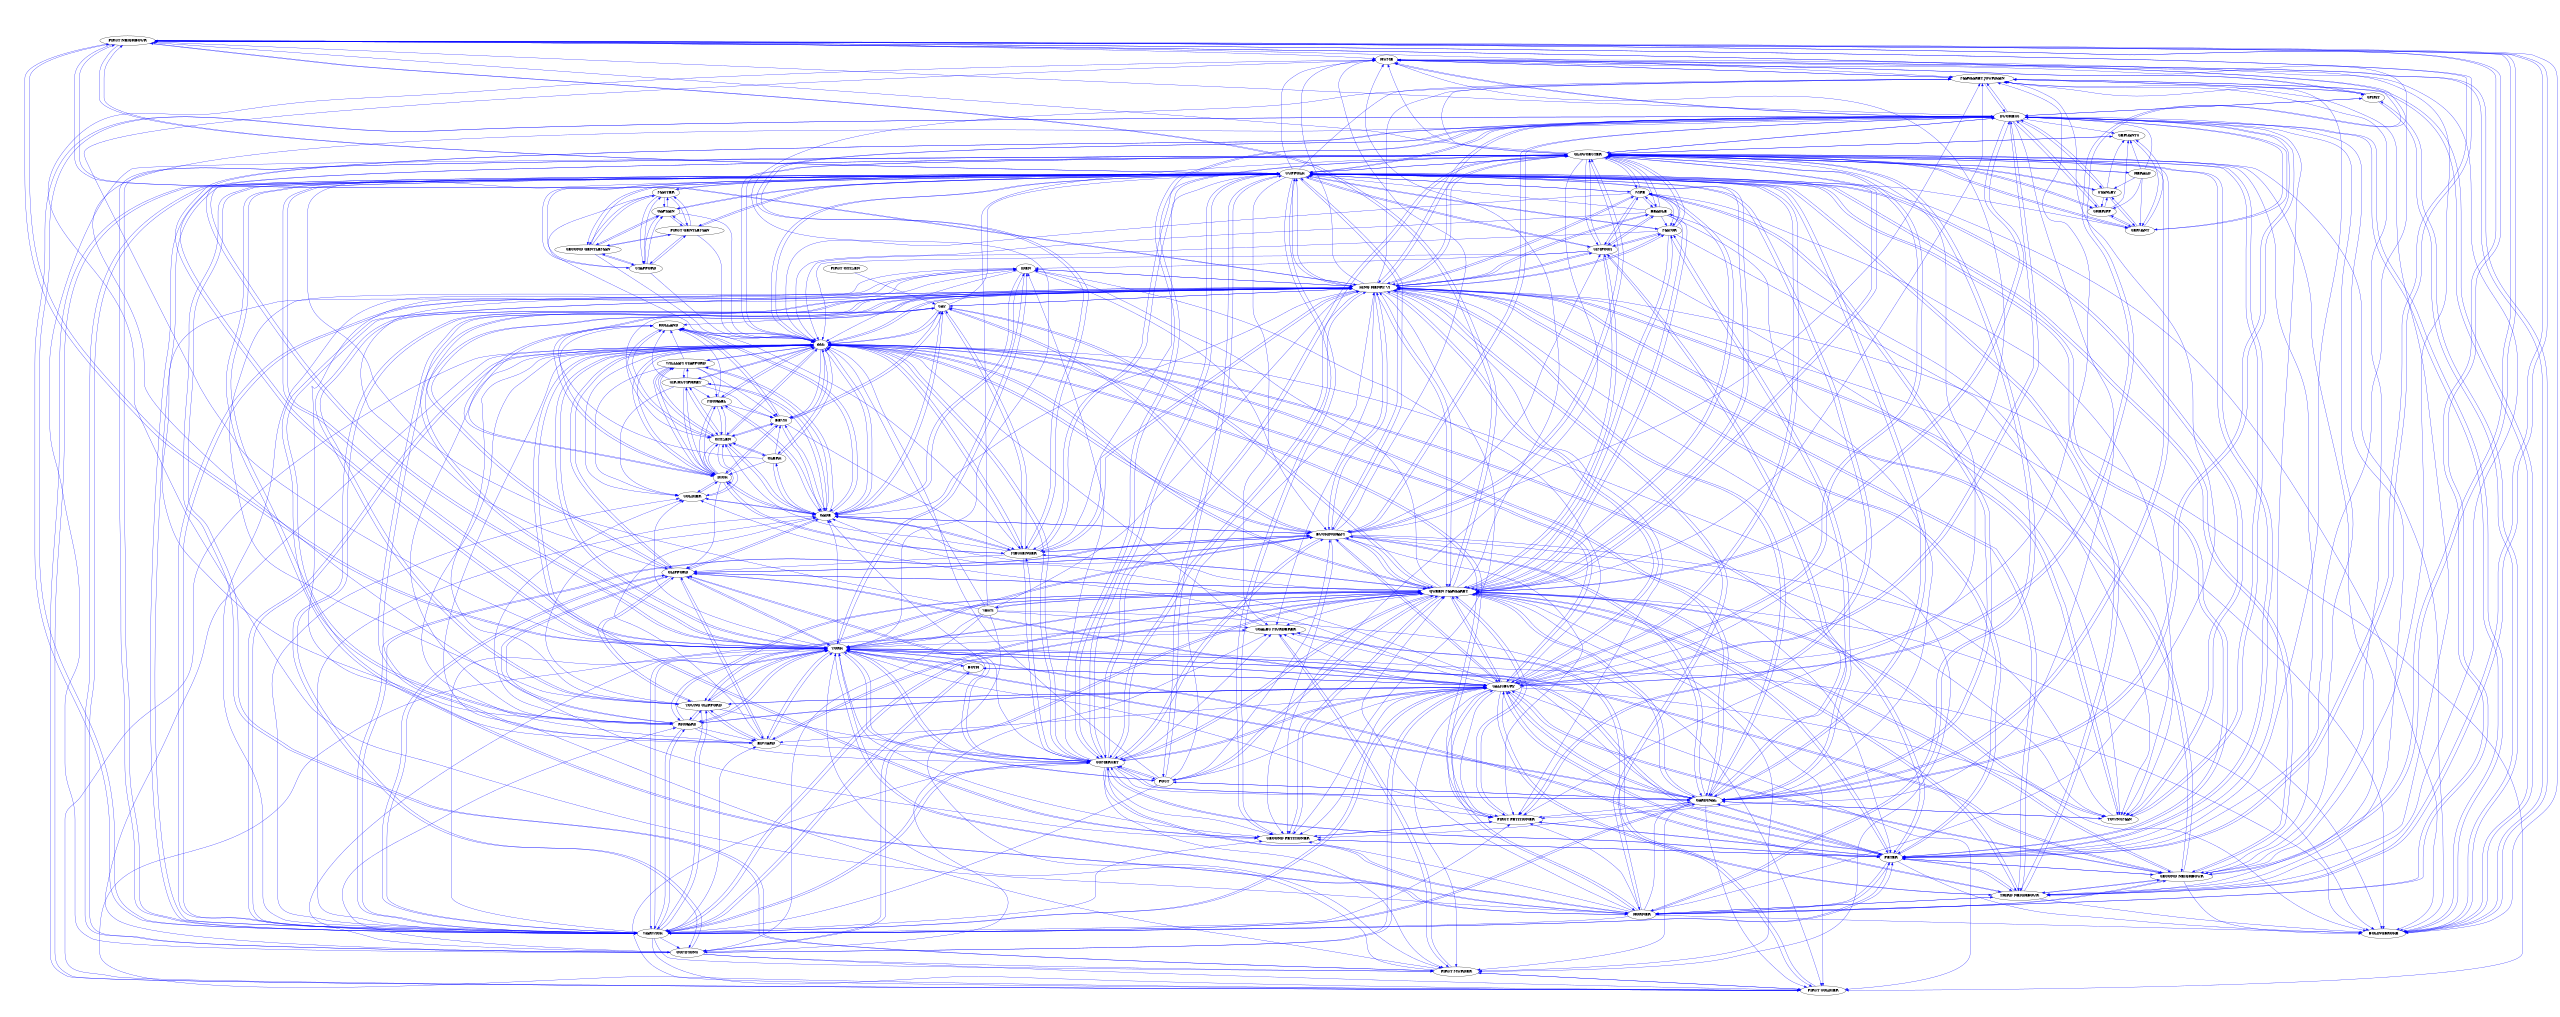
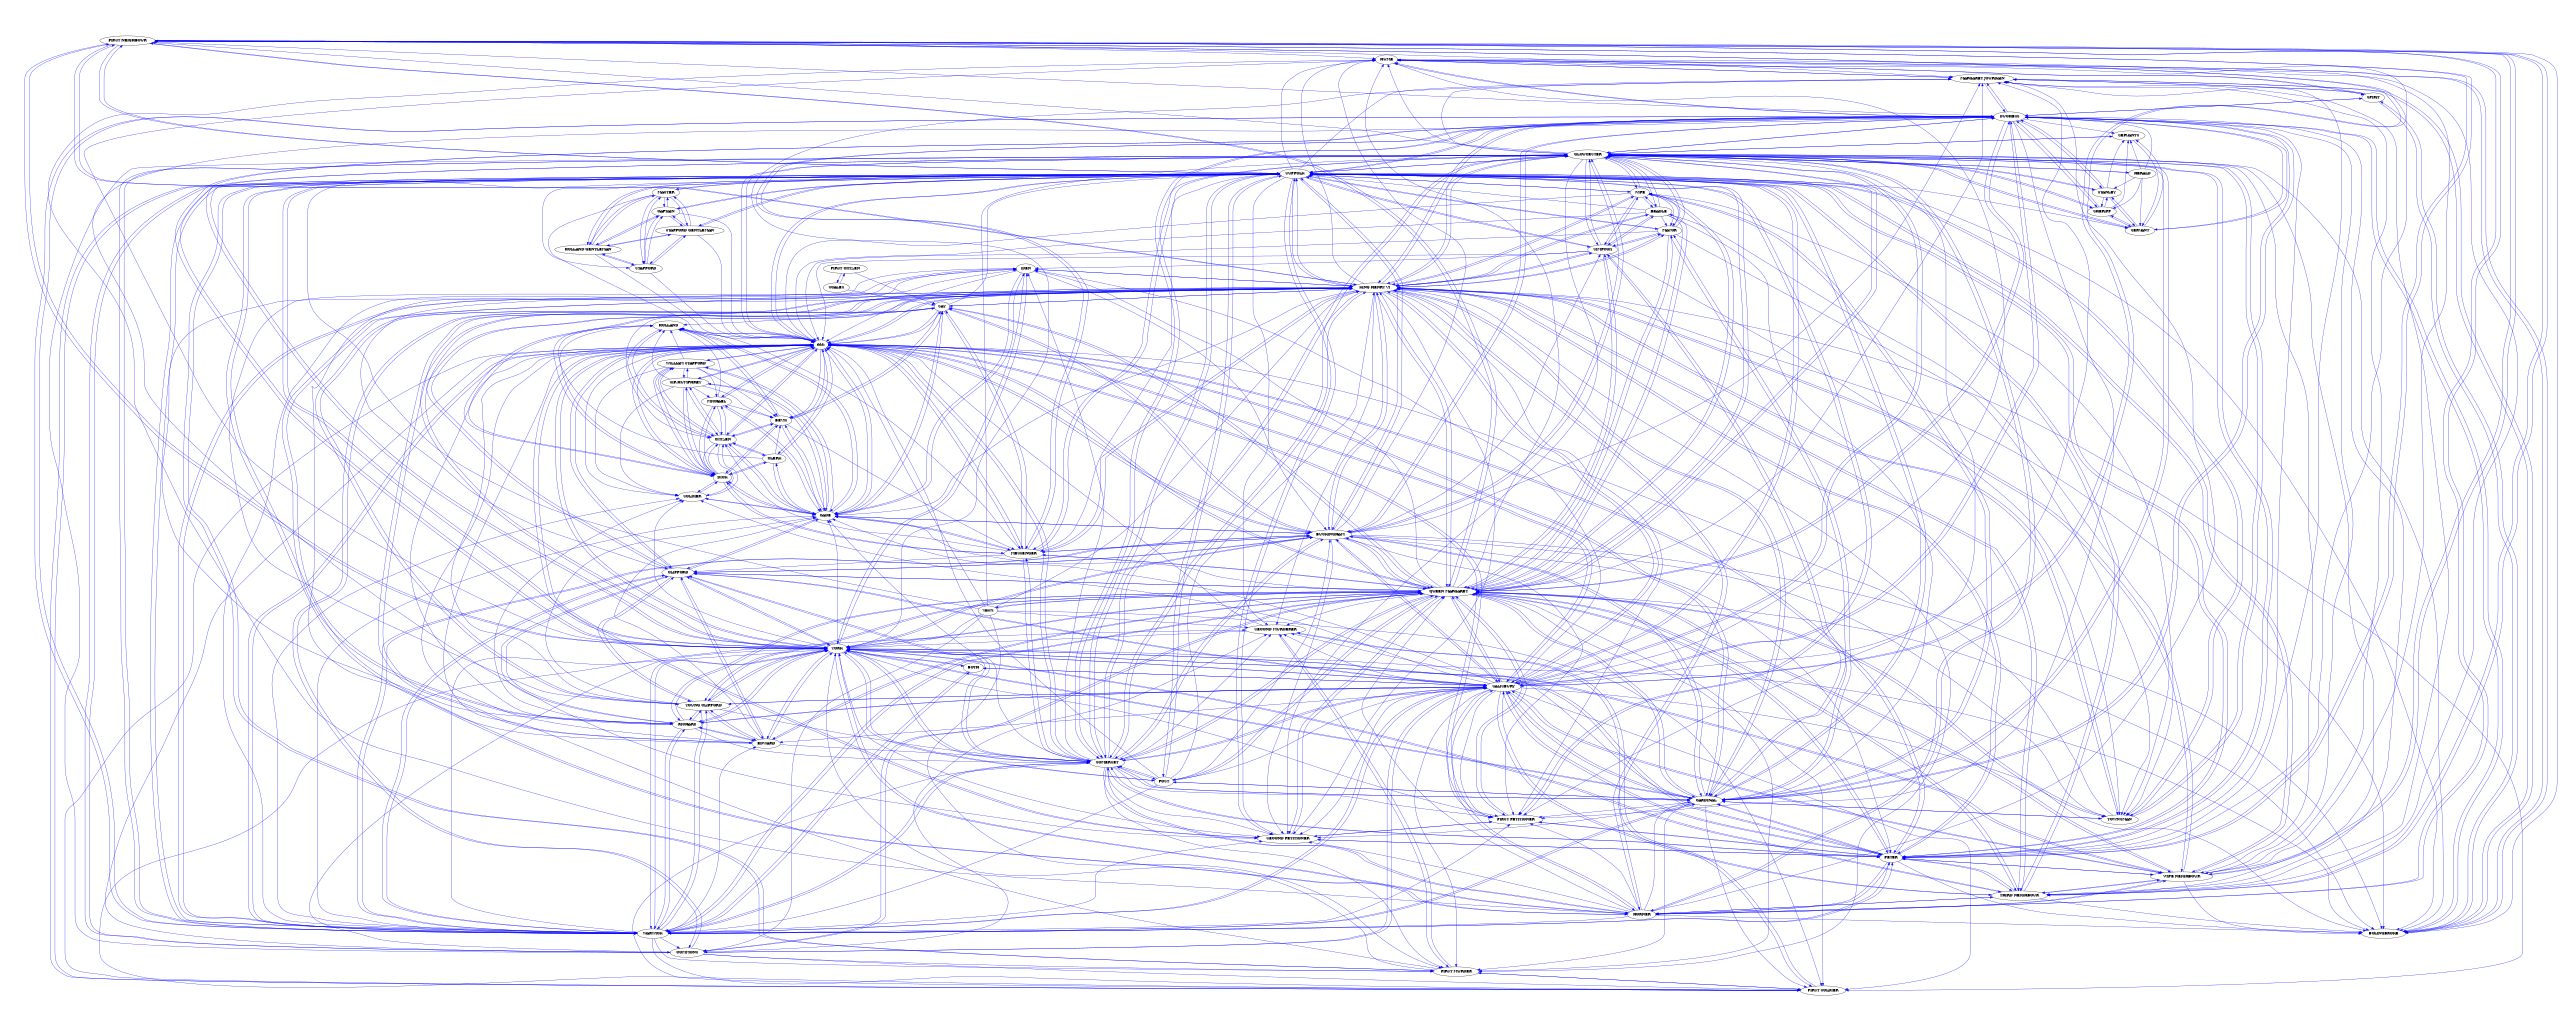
(1419, 101) -> none
(844, 179) -> none
(690, 231) -> (690, 231)
(588, 250) -> (588, 250)
none -> (836, 288)
(714, 530) -> (747, 469)
(1275, 630) -> (1275, 630)
(2182, 877) -> (2182, 877)
(347, 880) -> (729, 734)
